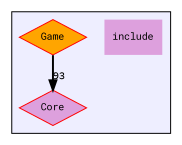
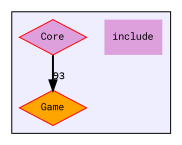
(53, 68) -> (53, 68)
